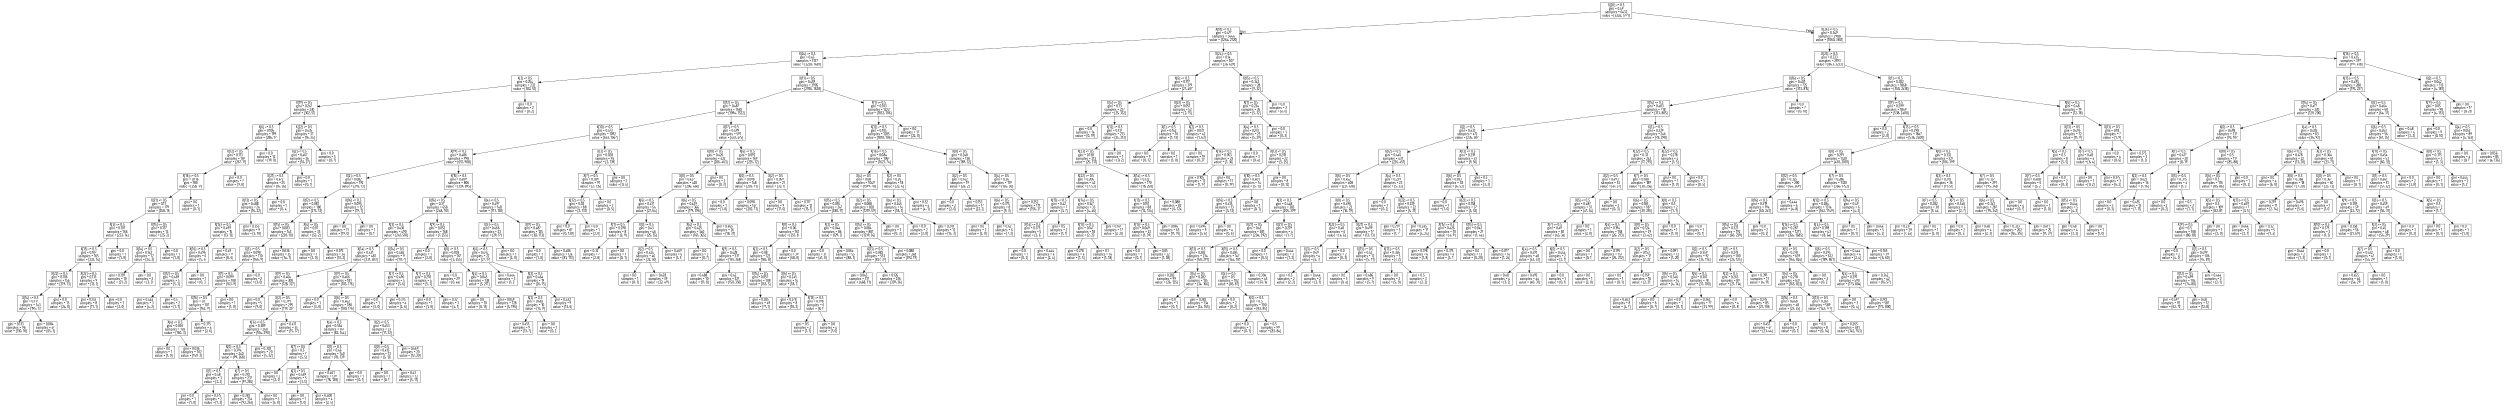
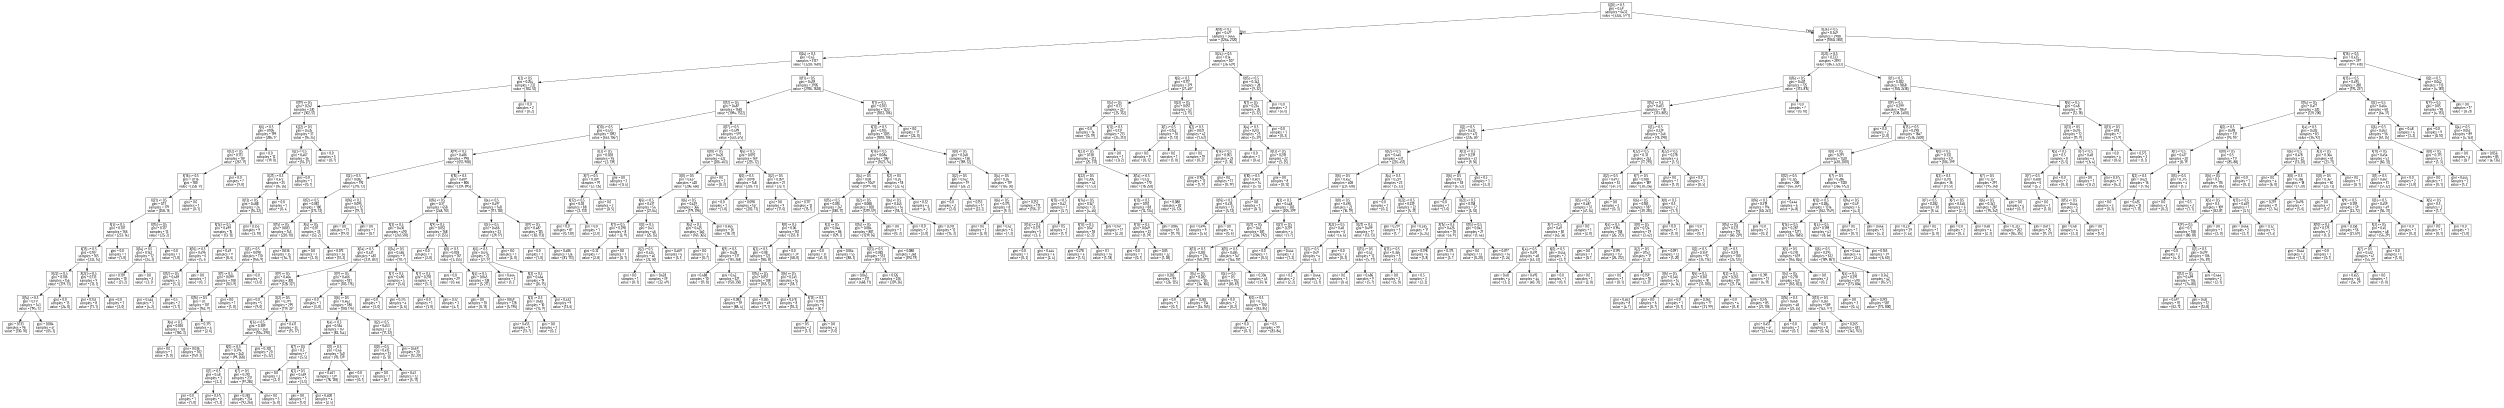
none -> (1730, 241)
(90, 268) -> (87, 266)
none -> (733, 303)
